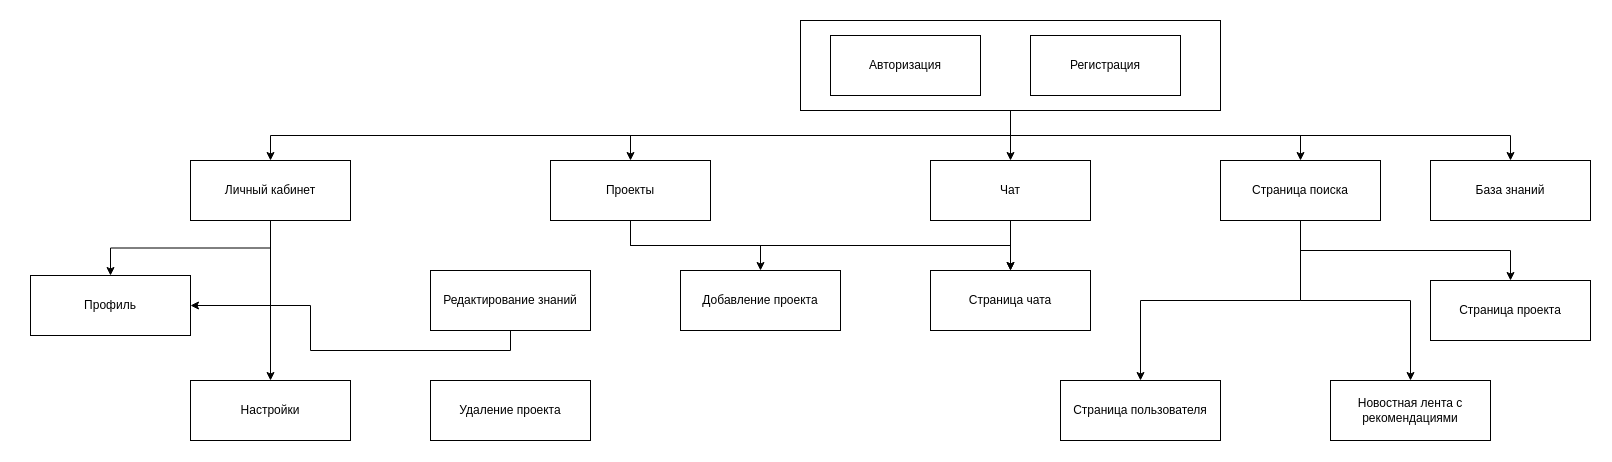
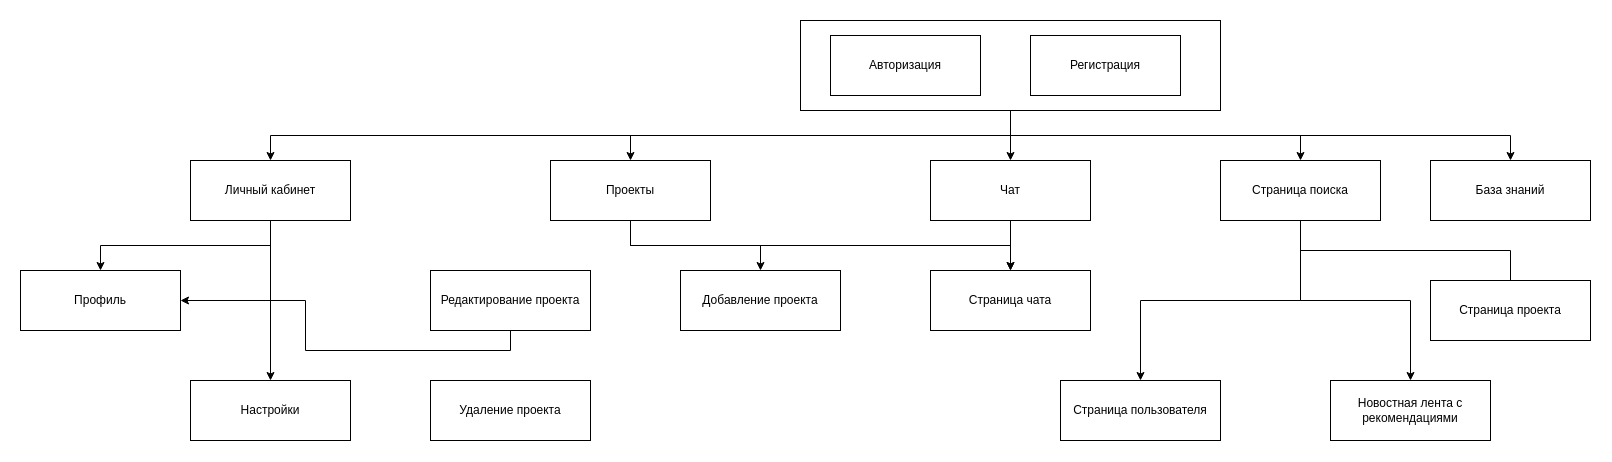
(1511, 272) -> (1511, 275)
(511, 301) -> (511, 301)
(111, 306) -> (101, 301)
